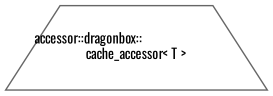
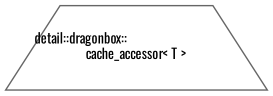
(136, 48) -> (136, 48)
